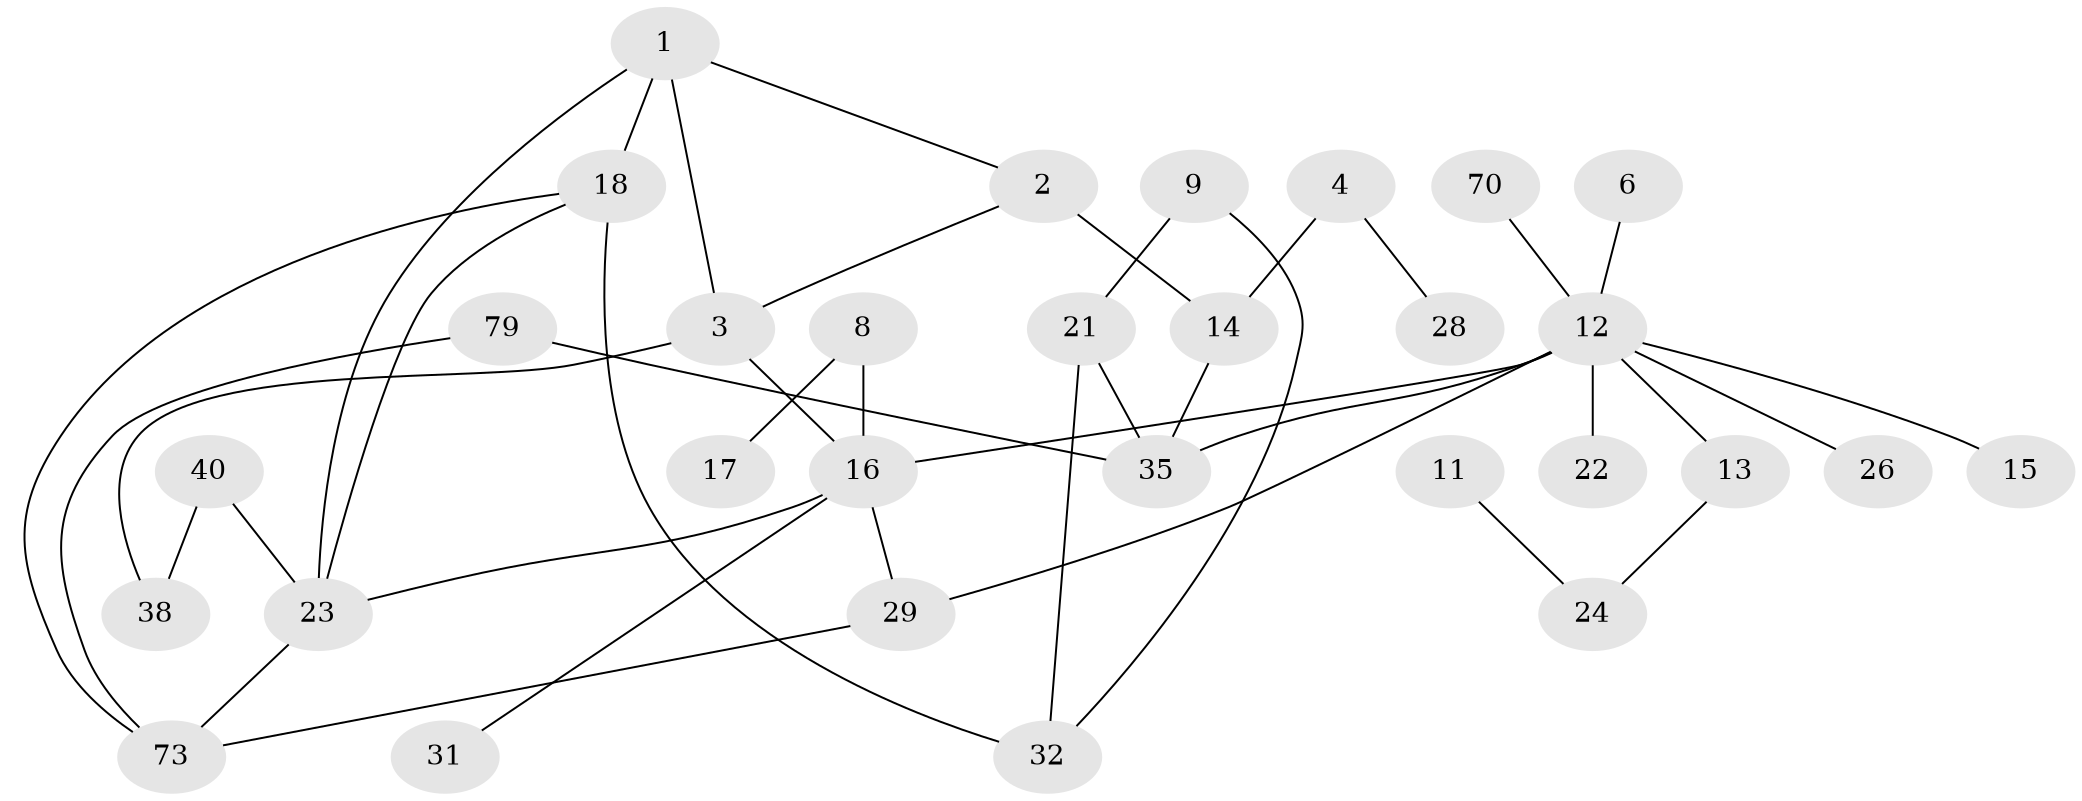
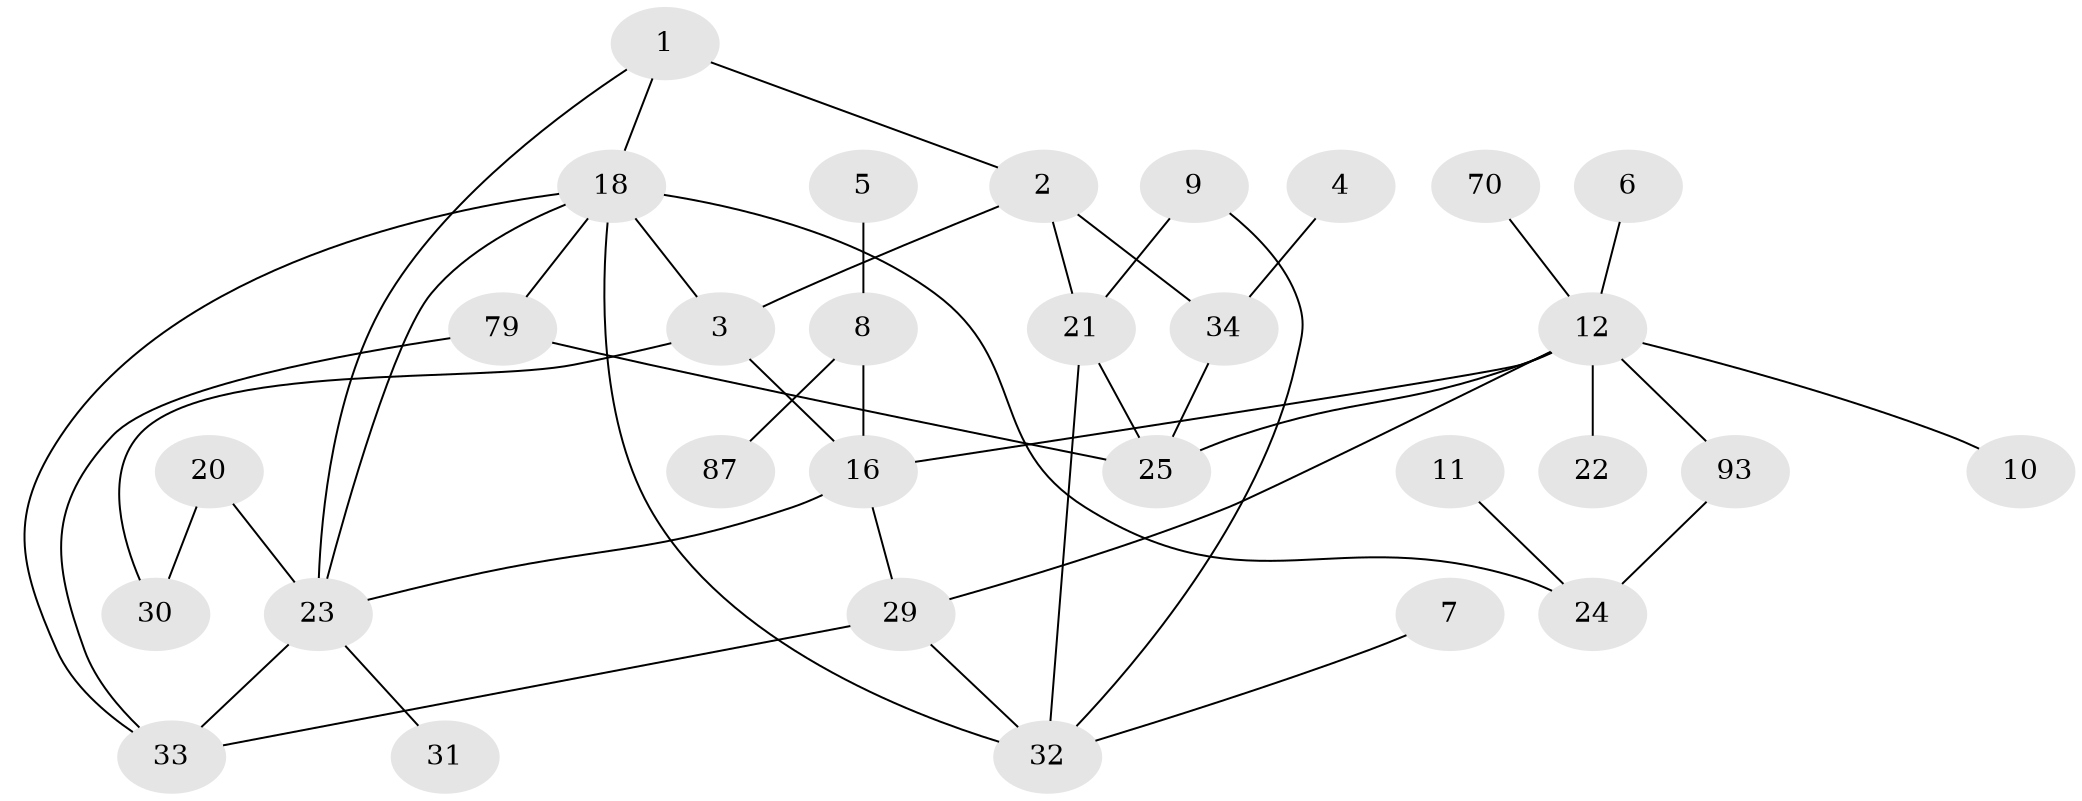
(693, 186) -> (666, 258)
none -> (863, 186)
none -> (557, 258)
none -> (1063, 258)
(1224, 329) -> (1224, 329)
(1450, 329) -> none
(209, 472) -> (209, 472)
(721, 472) -> (721, 472)
(1157, 472) -> (1157, 472)
(1735, 472) -> (1735, 472)
(1878, 472) -> none
(2021, 472) -> (2021, 472)
none -> (1055, 484)
(156, 614) -> (156, 614)
(654, 614) -> (382, 686)
none -> (1450, 614)
none -> (974, 686)
(172, 757) -> (172, 757)
